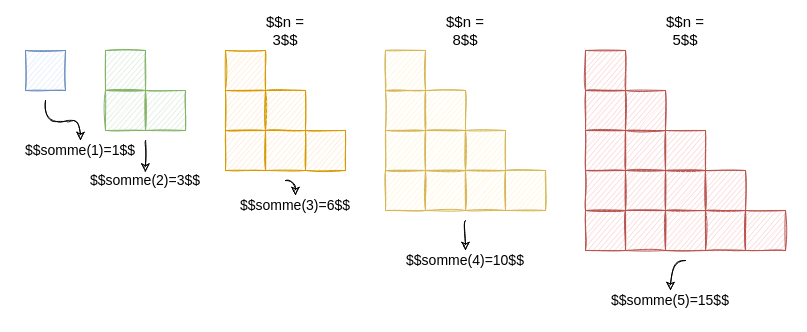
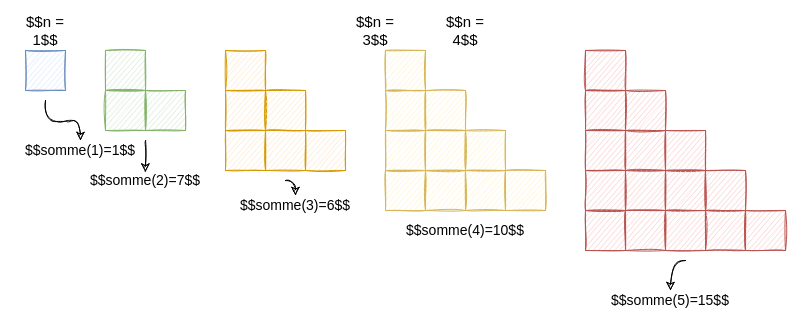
none -> (46, 31)
(286, 31) -> (376, 31)
(466, 31) -> (466, 31)
(686, 31) -> none
(146, 181) -> (146, 181)
(466, 261) -> (466, 231)
